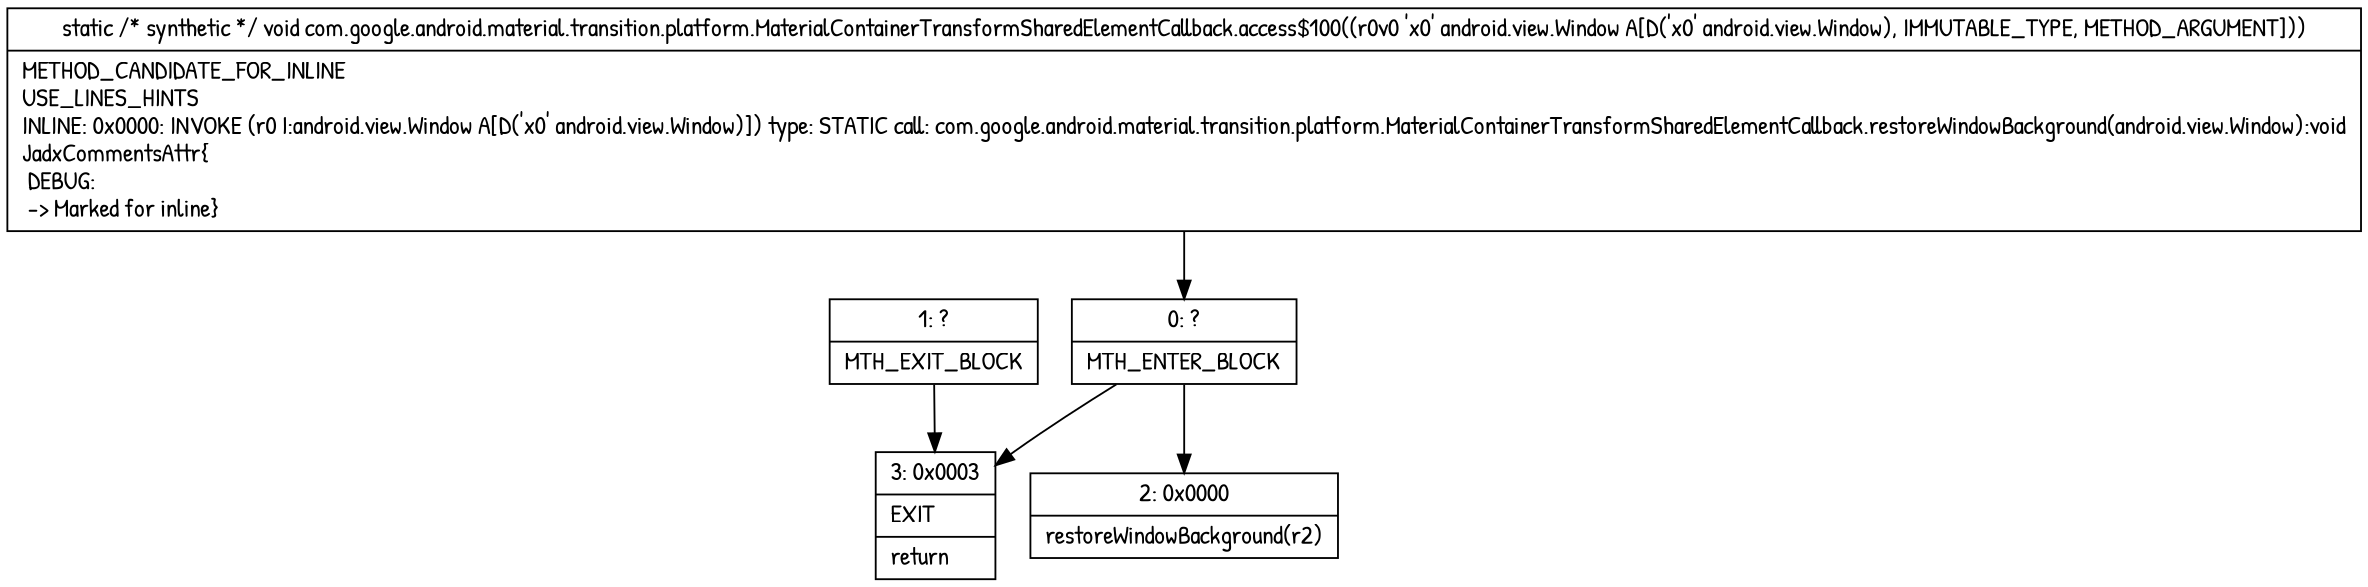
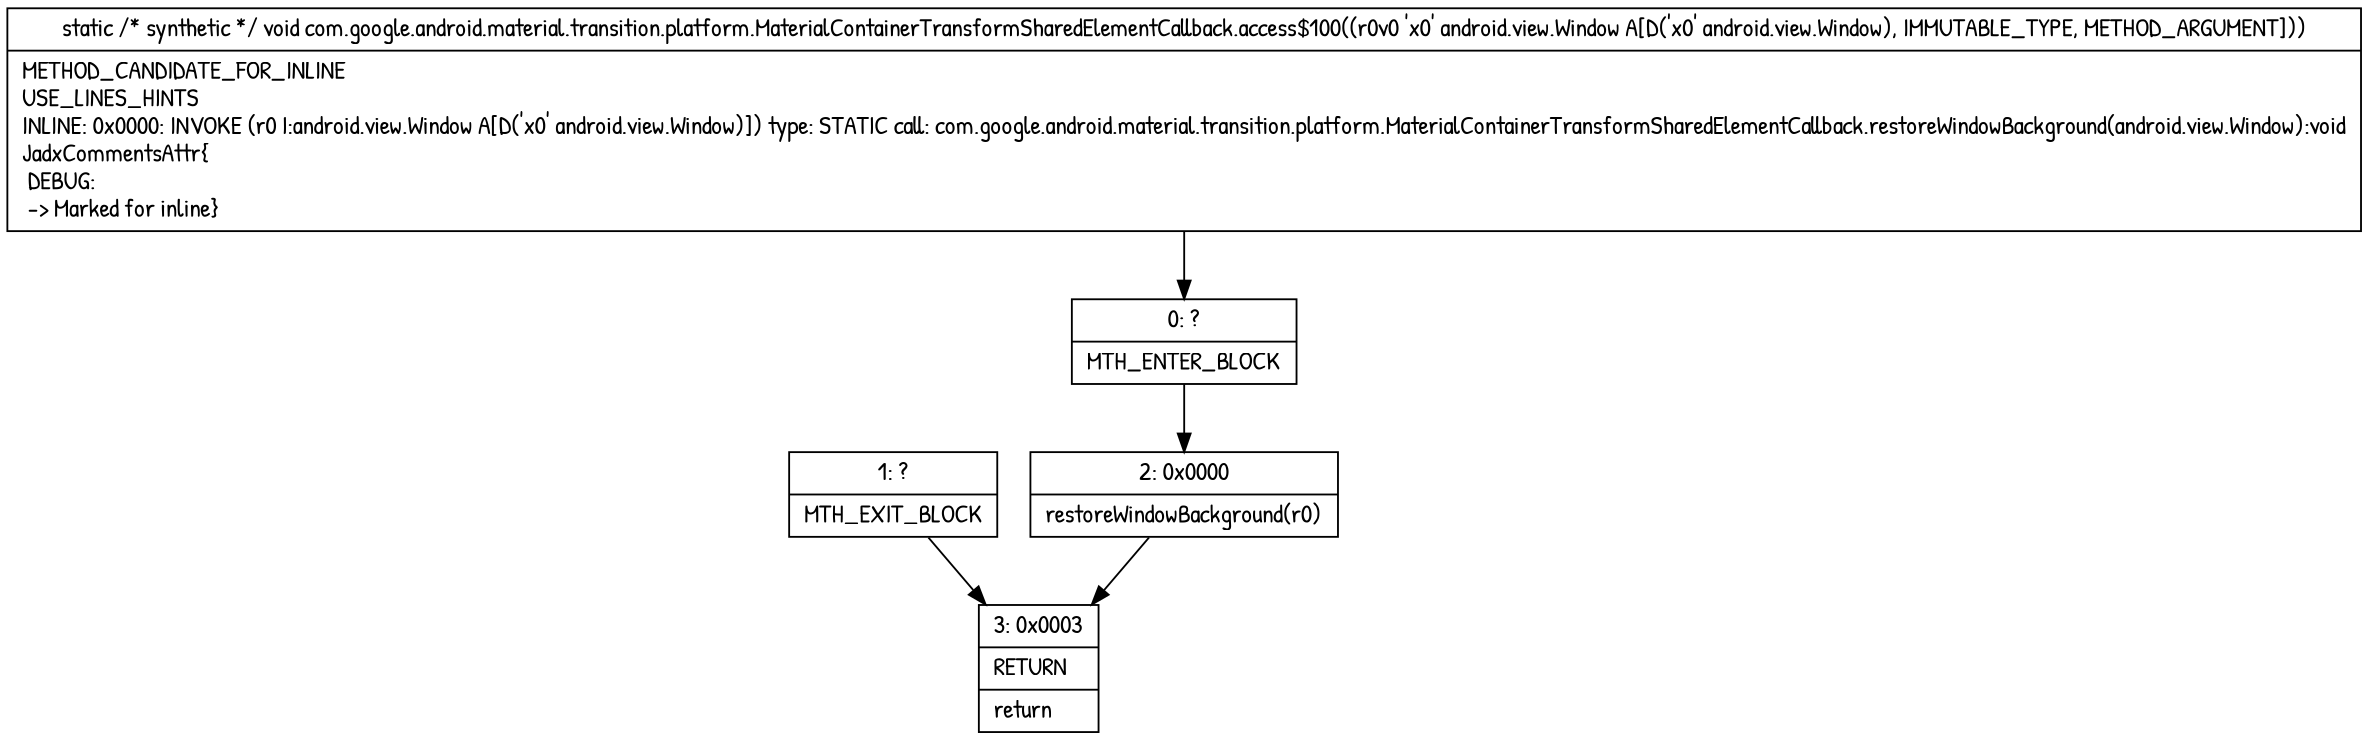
(1063, 418) -> (1127, 564)
(913, 515) -> (1030, 668)
(1184, 536) -> (1184, 515)
